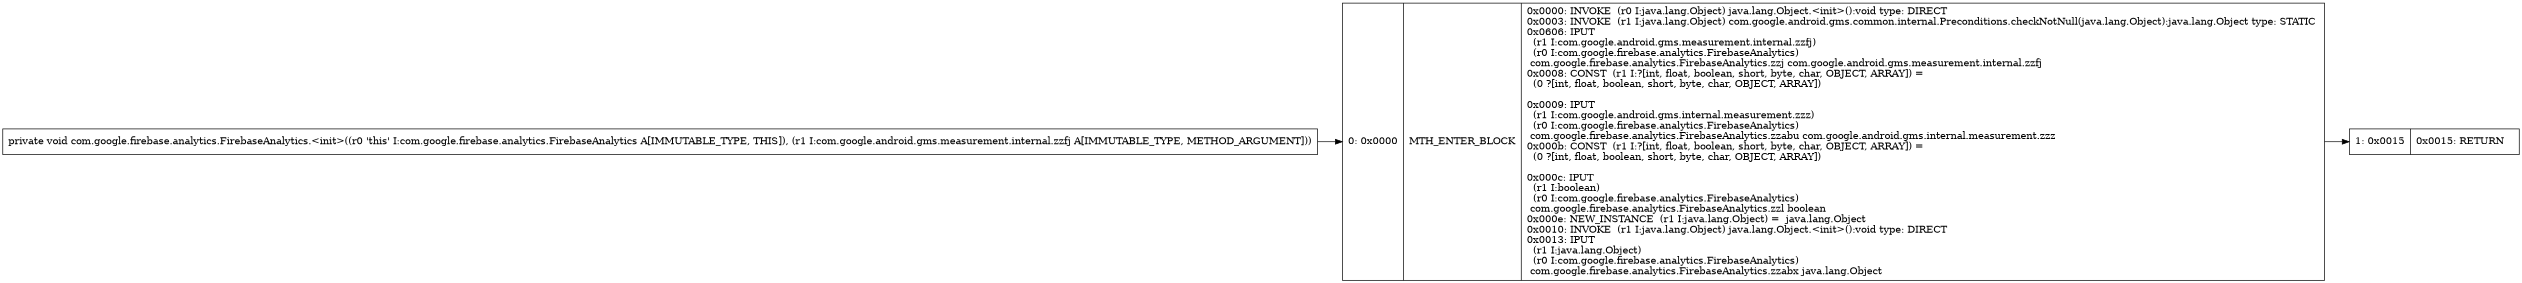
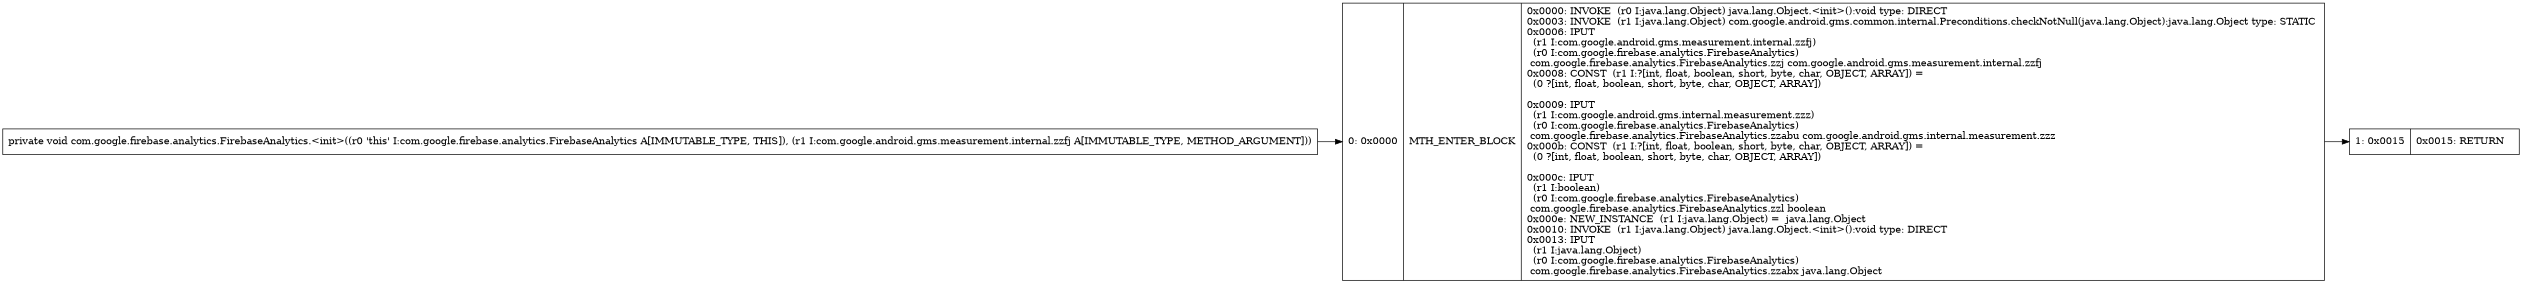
(1564, 32) -> (1564, 32)
